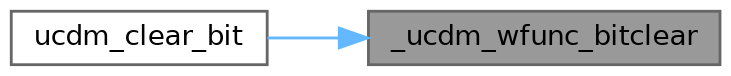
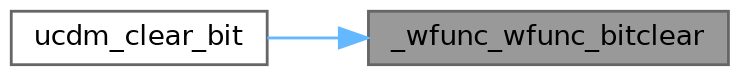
(544, 38) -> (548, 38)
